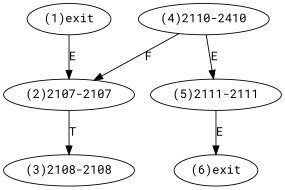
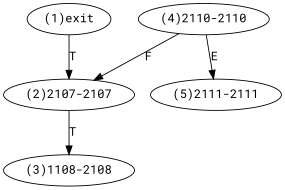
(204, 19) -> (204, 19)
(73, 57) -> (73, 57)
(69, 170) -> (69, 170)
(216, 170) -> none
